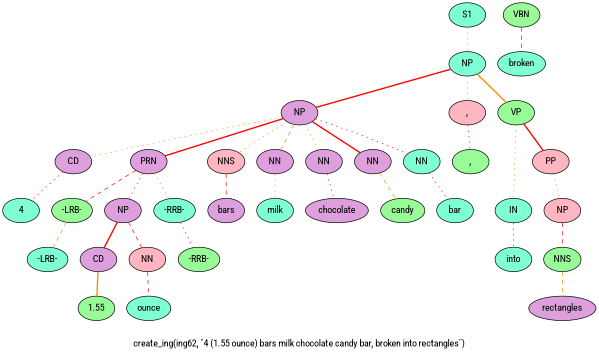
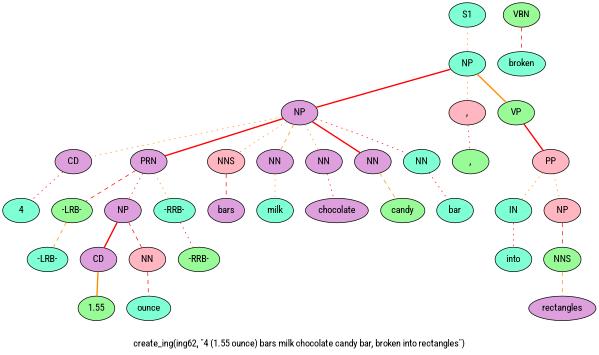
(515, 162) -> (532, 186)
